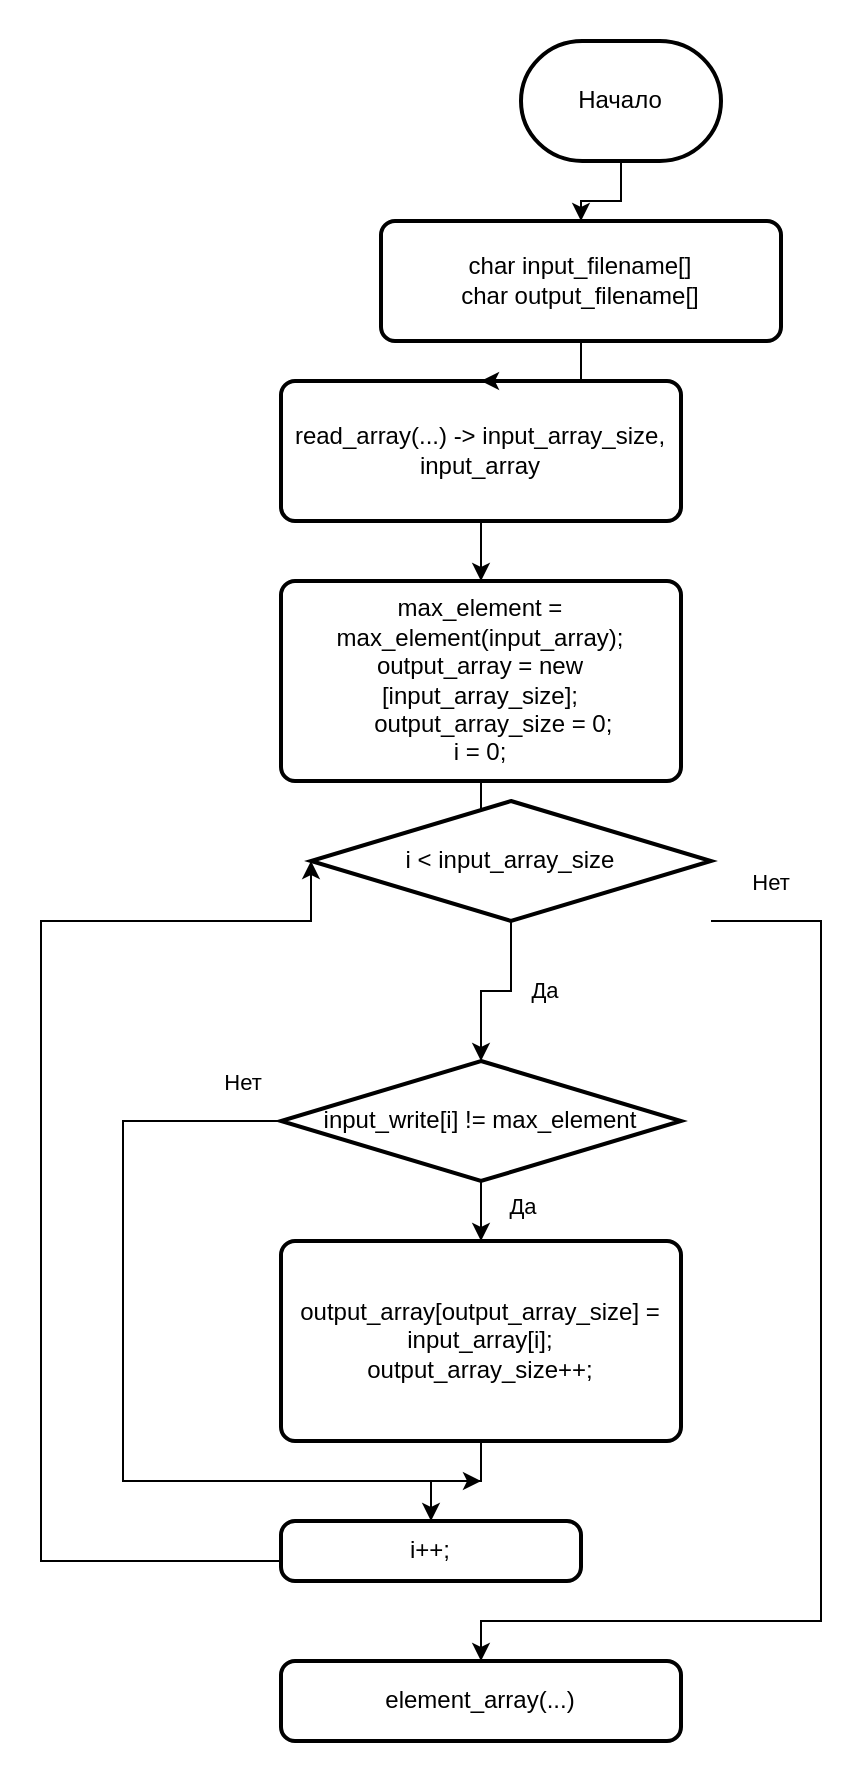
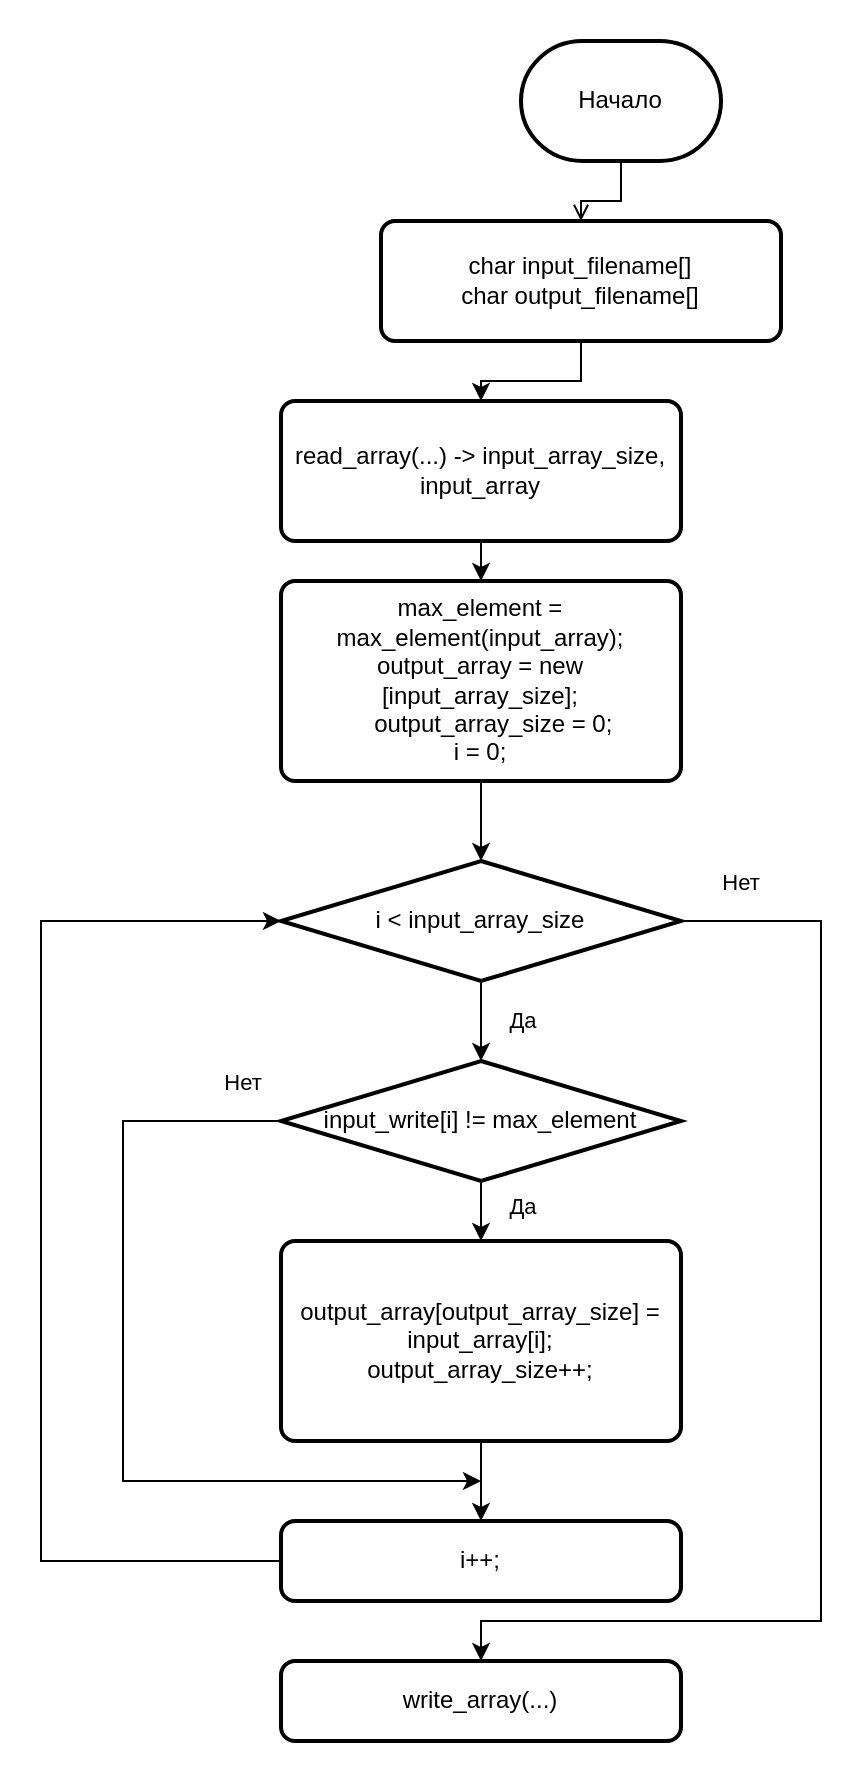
(581, 206) -> (581, 209)
(481, 451) -> (481, 471)
(511, 861) -> (481, 921)
(431, 1551) -> (481, 1561)
(481, 1701) -> (481, 1701)
